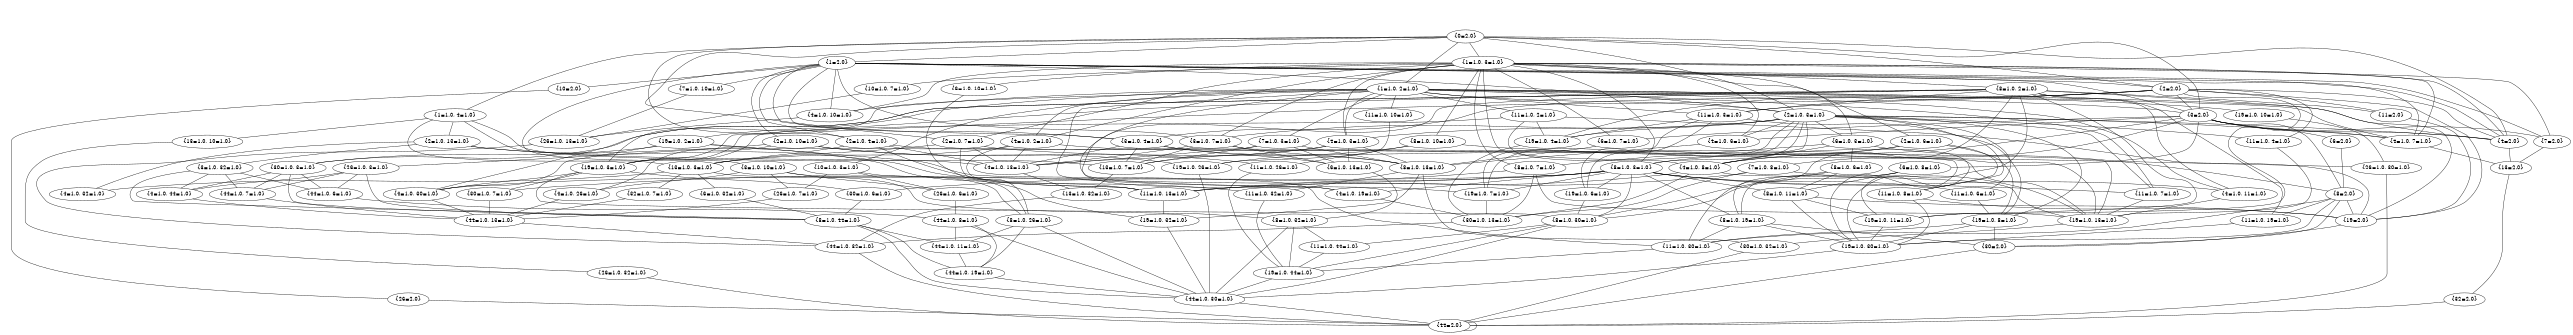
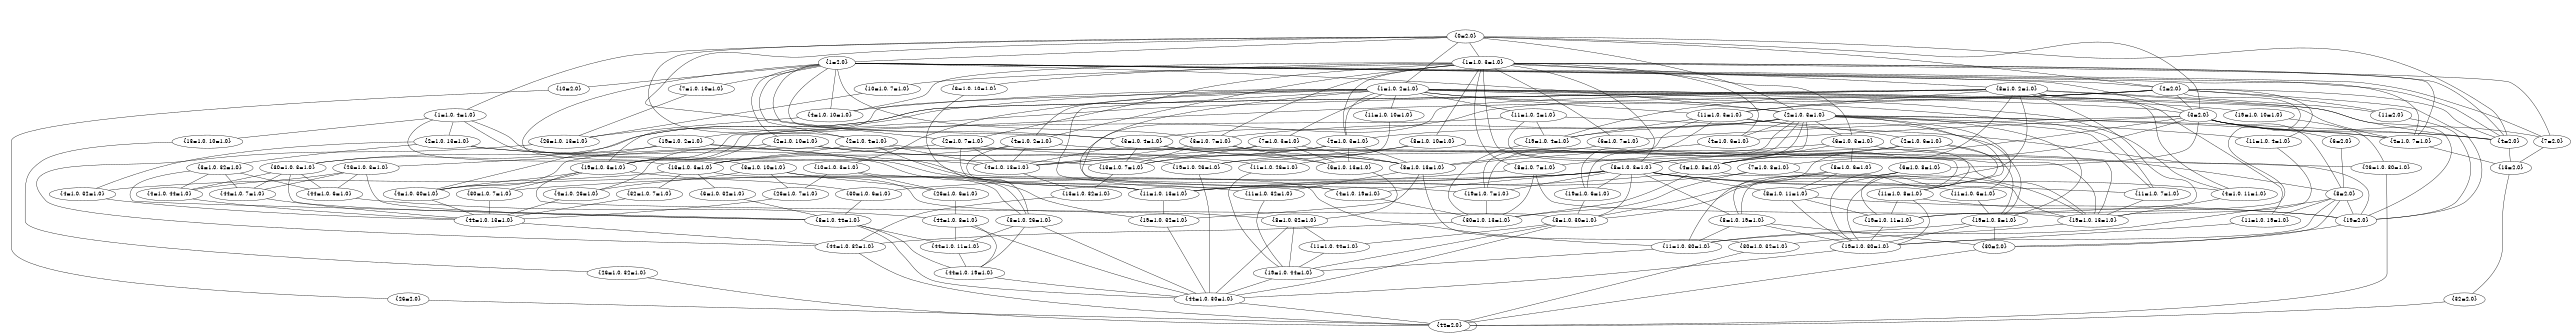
(1747, 78) -> (1823, 127)
none -> (1894, 207)
none -> (280, 213)
